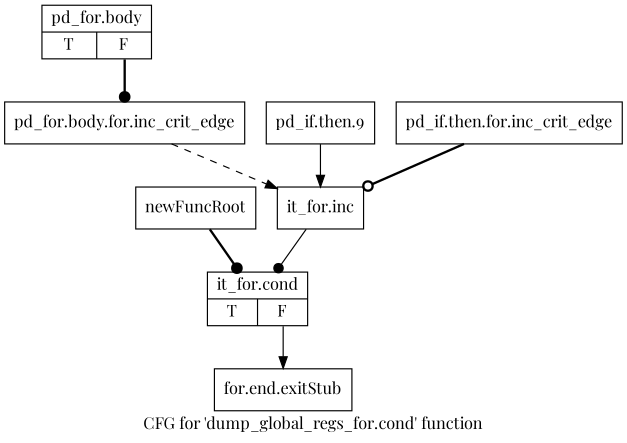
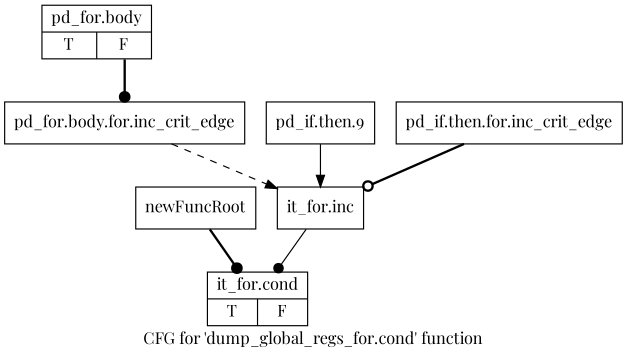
(283, 390) -> none
